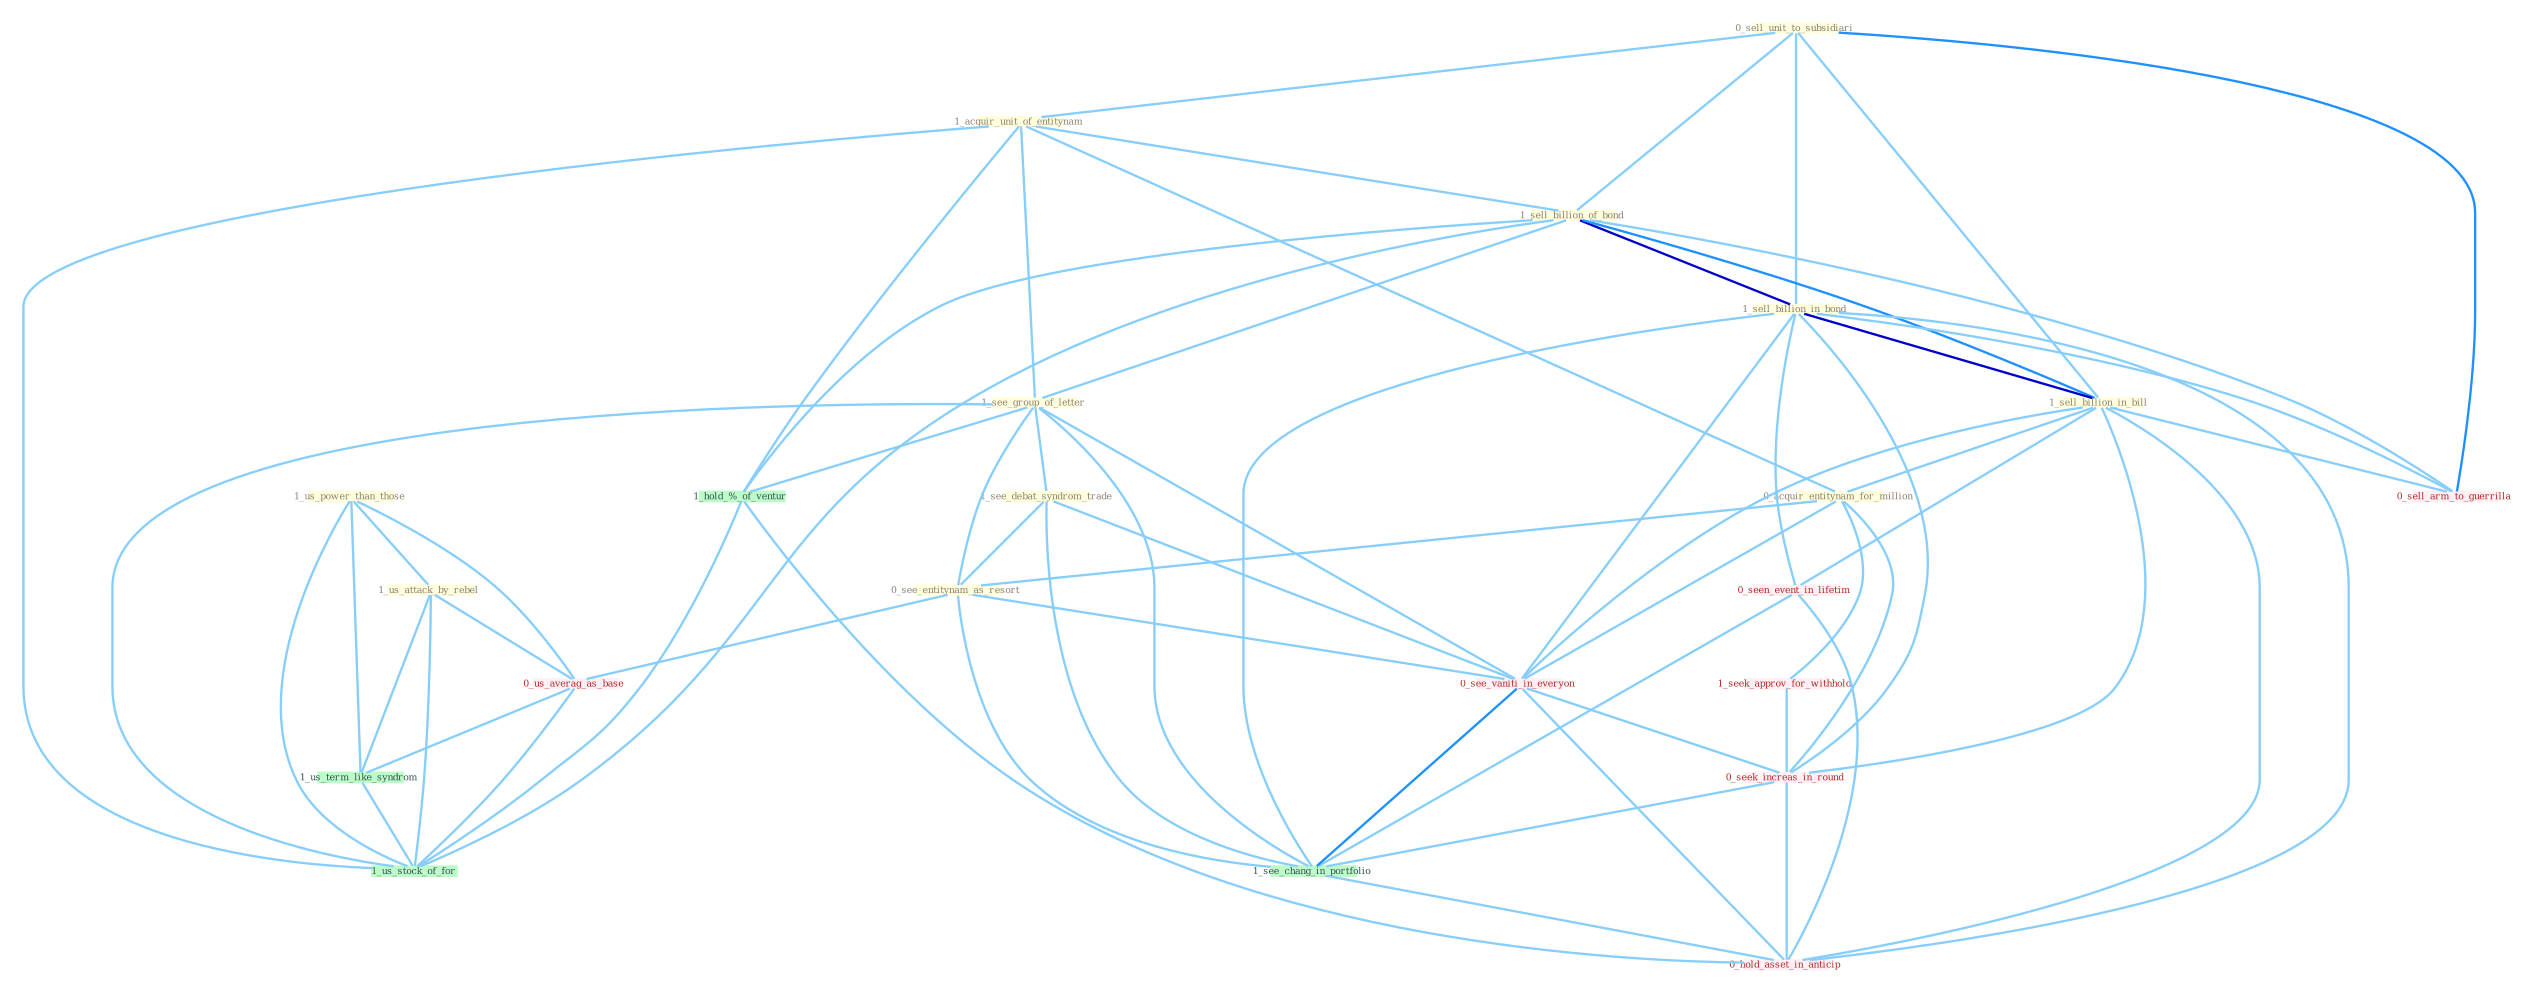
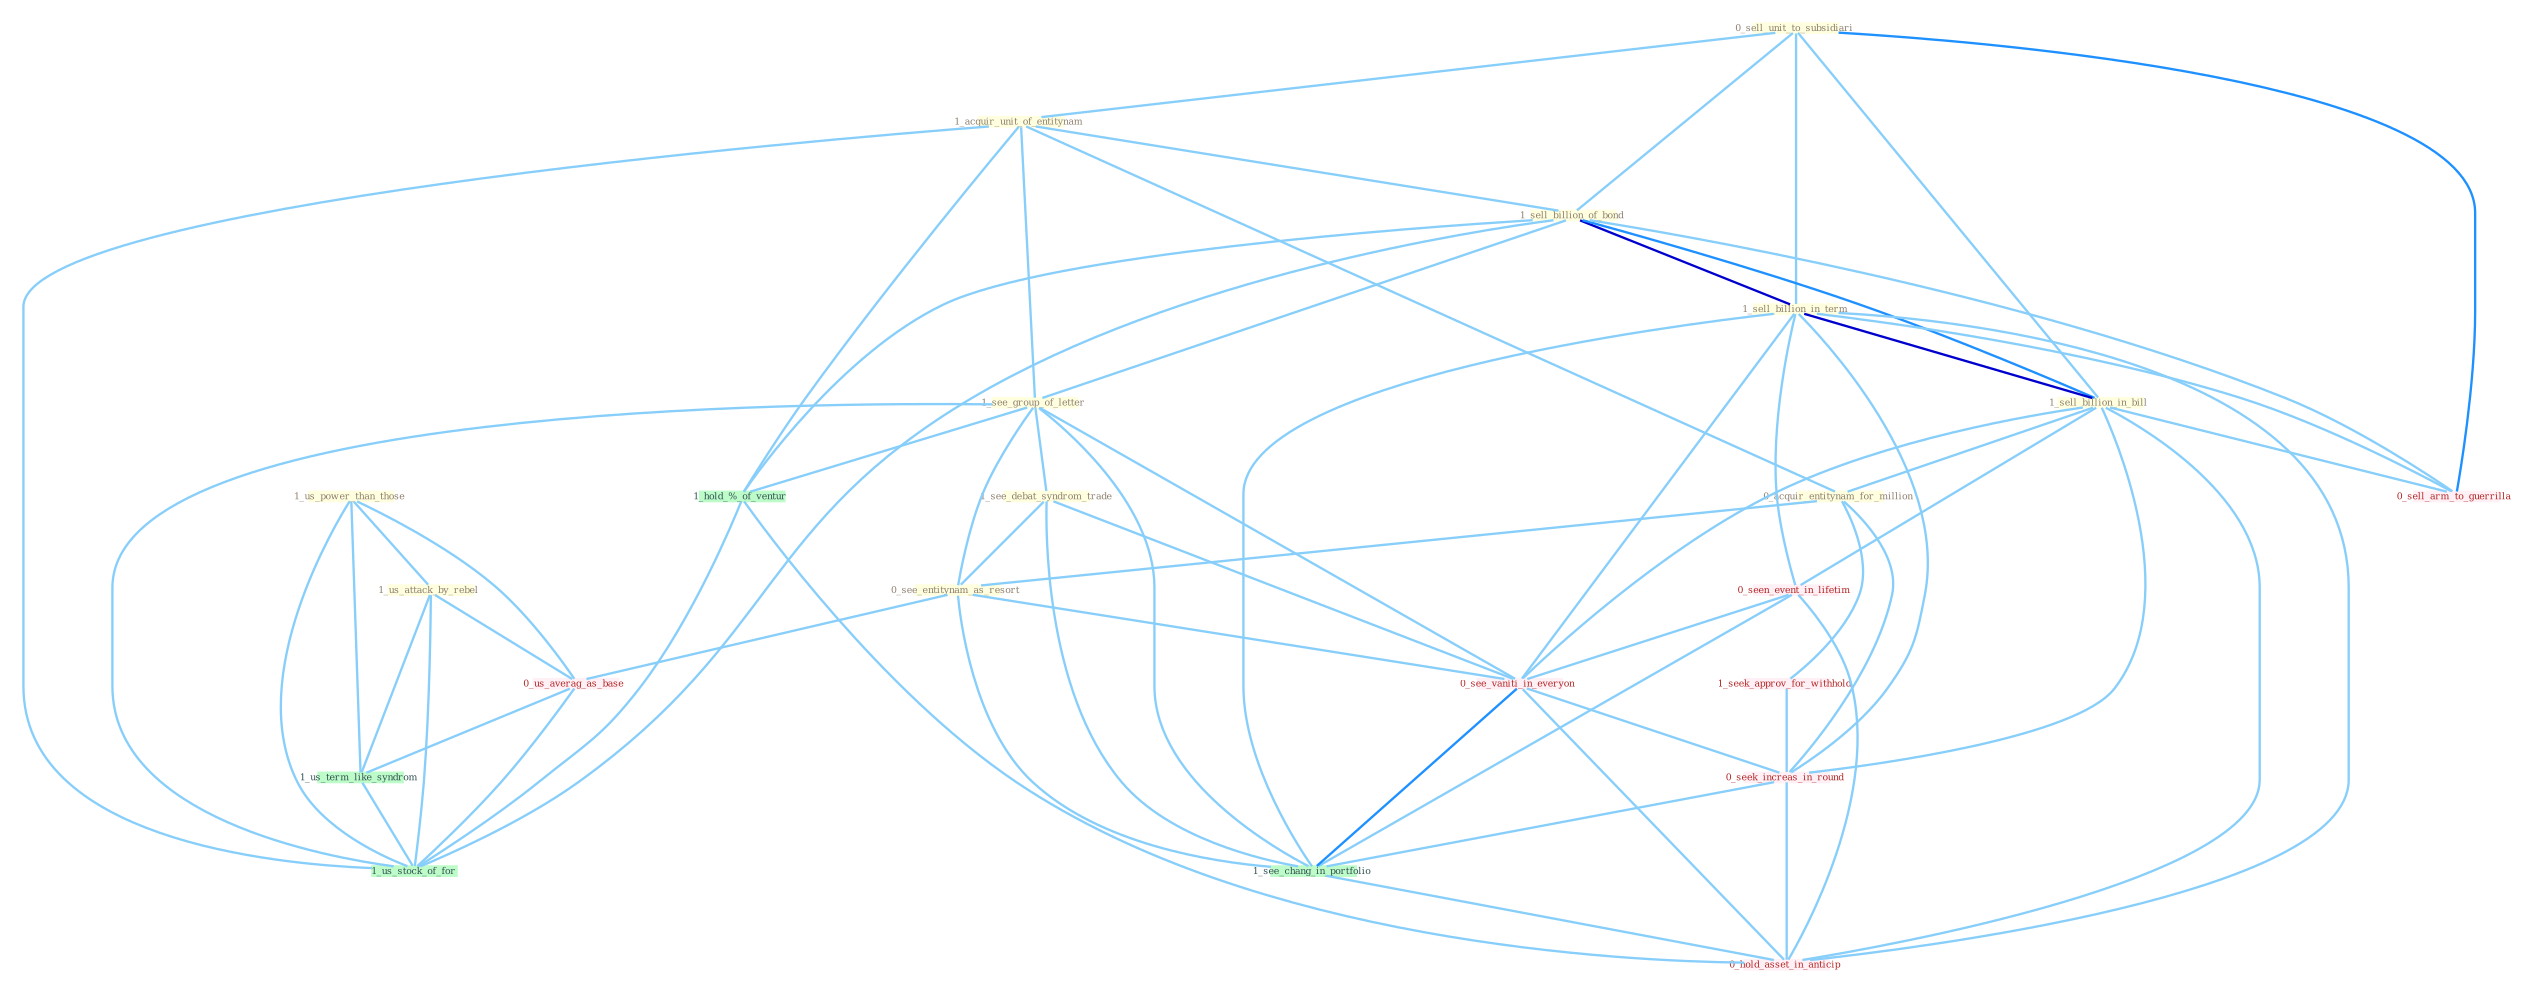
(1796, 309) -> (1796, 309)
(1680, 590) -> (1658, 637)
